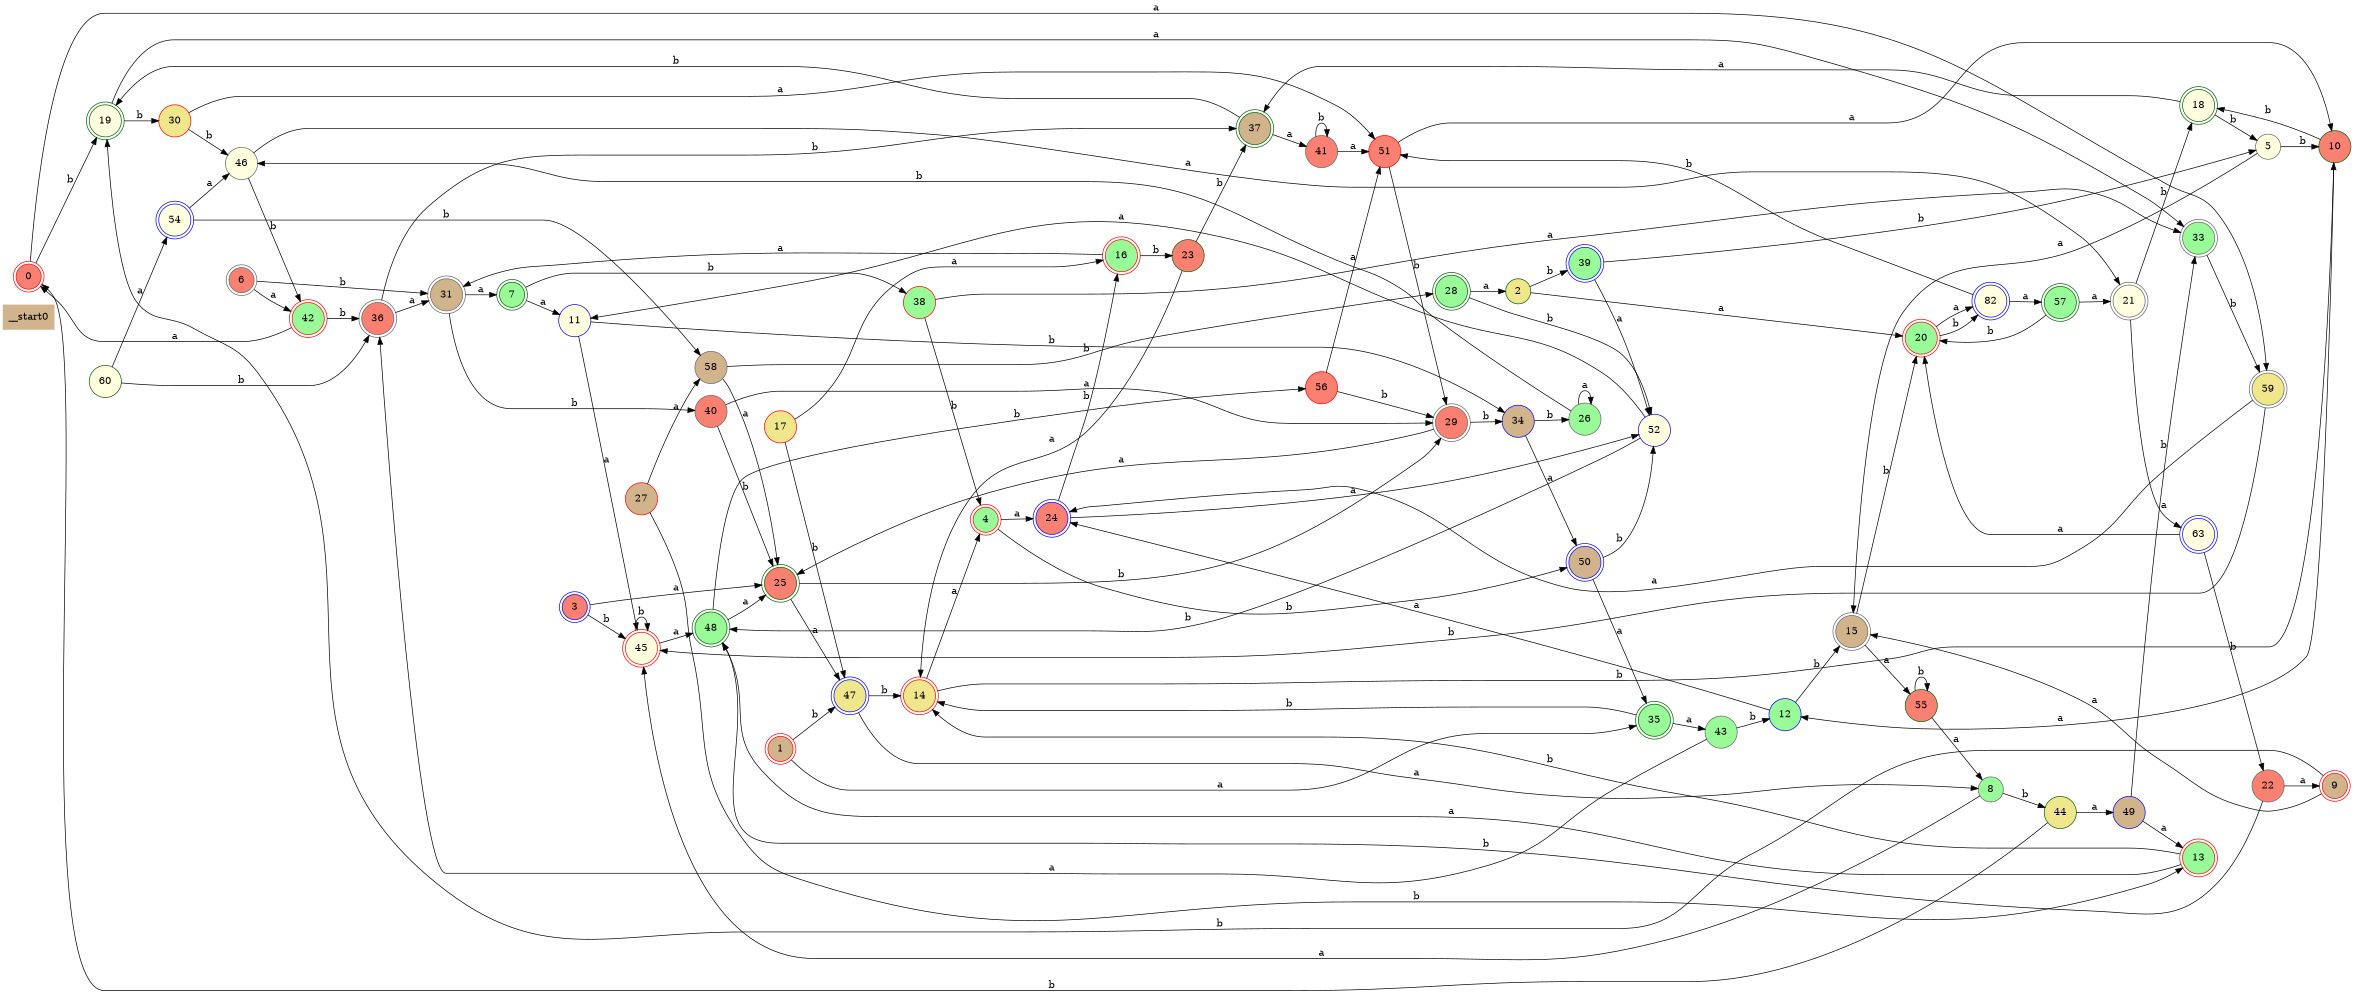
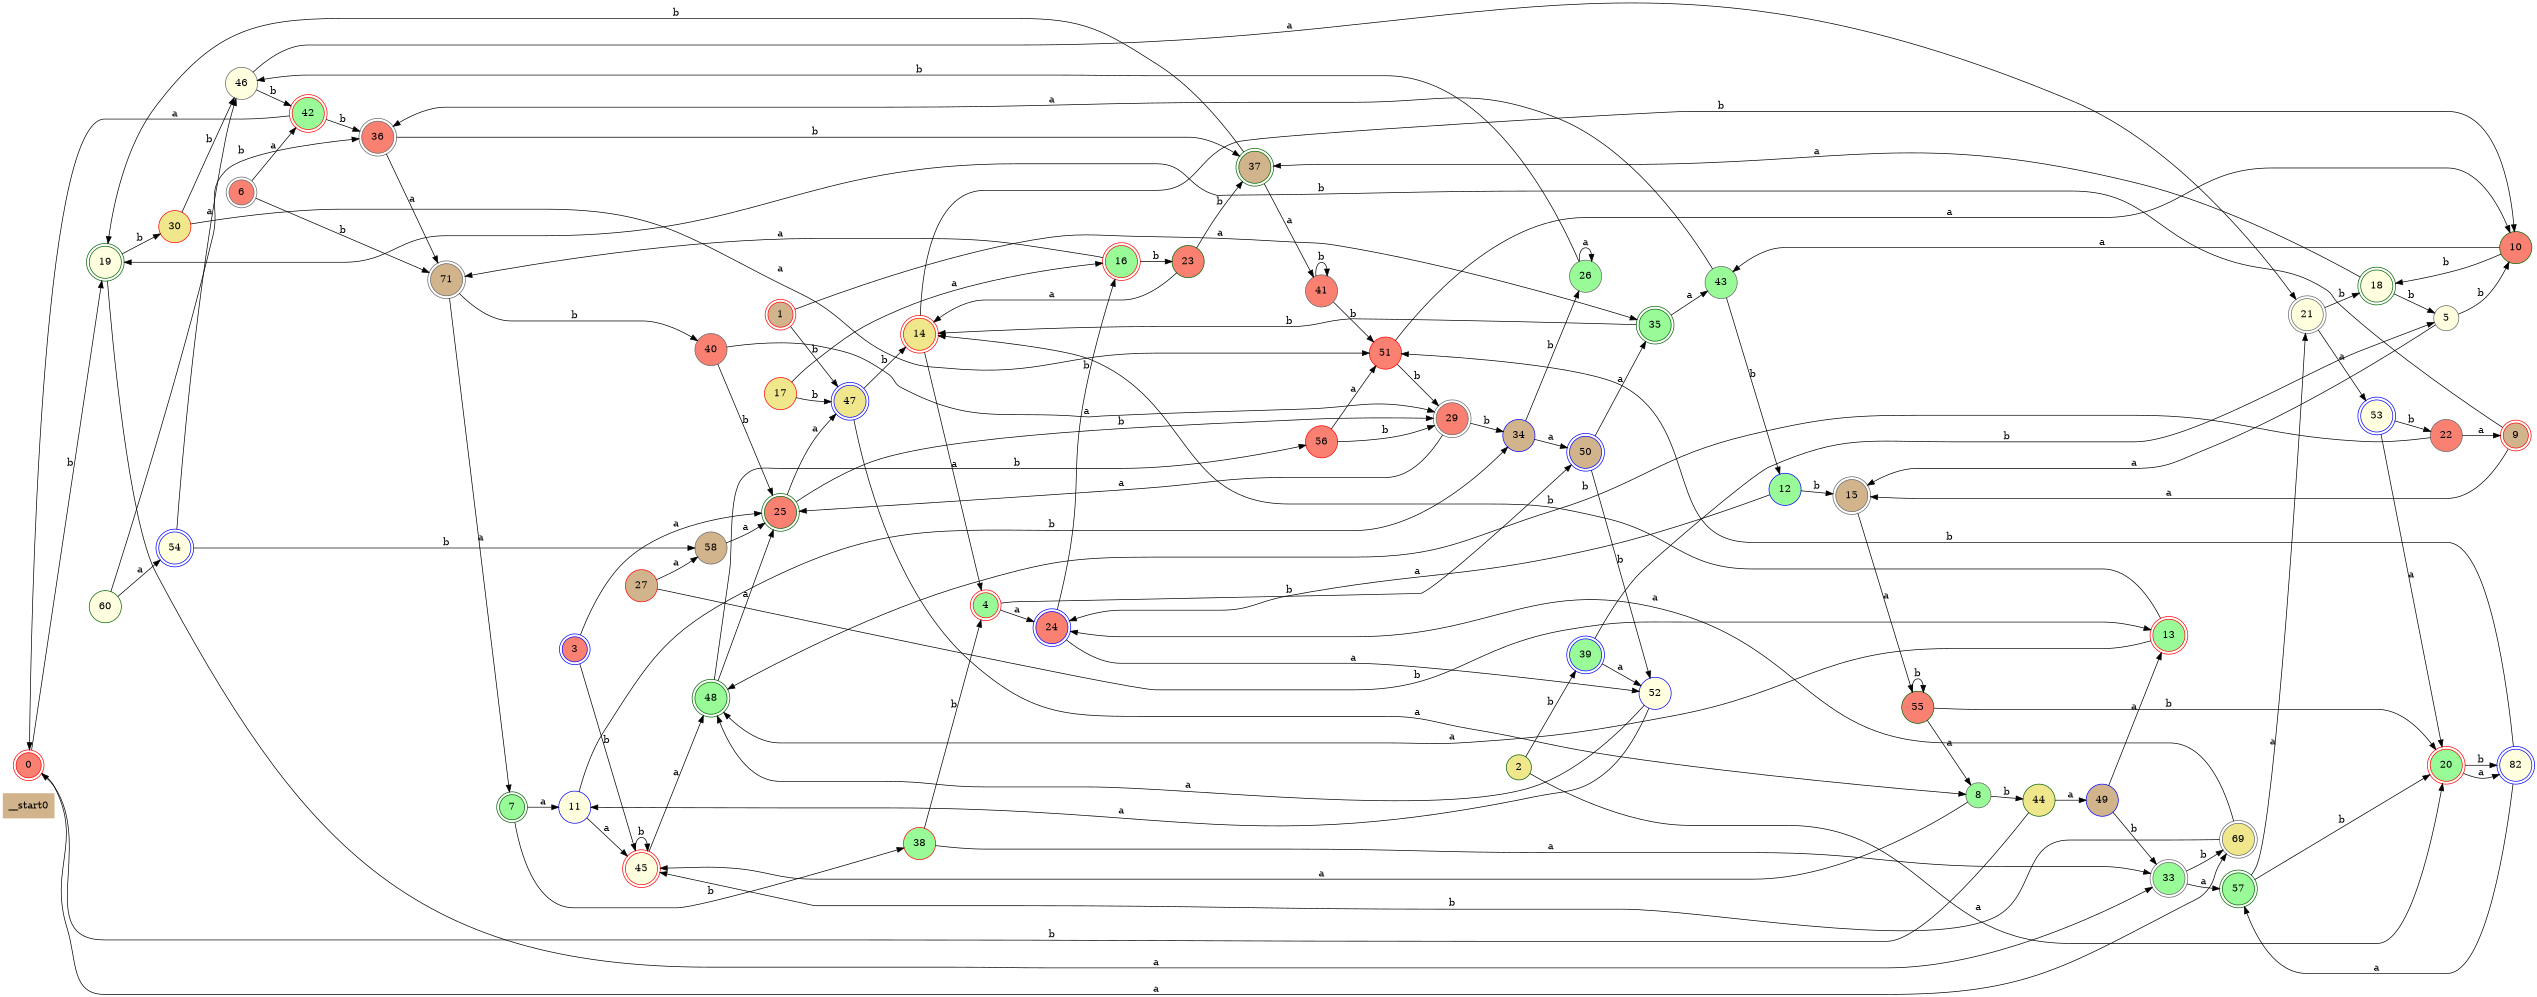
(1353, 146) -> (1353, 314)
(1452, 291) -> none
(447, 295) -> (447, 280)
(2268, 389) -> (2238, 839)
(1886, 488) -> (2189, 709)
(2199, 534) -> (2377, 416)
(1188, 618) -> (1188, 785)
(2299, 662) -> (2117, 248)
none -> (2200, 887)
